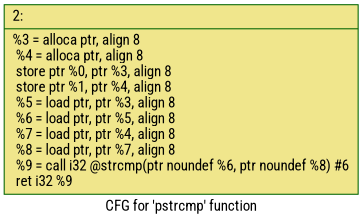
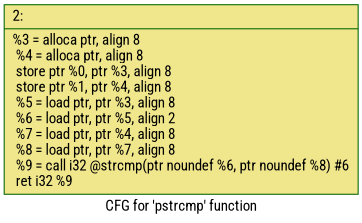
(94, 119) -> (94, 119)
